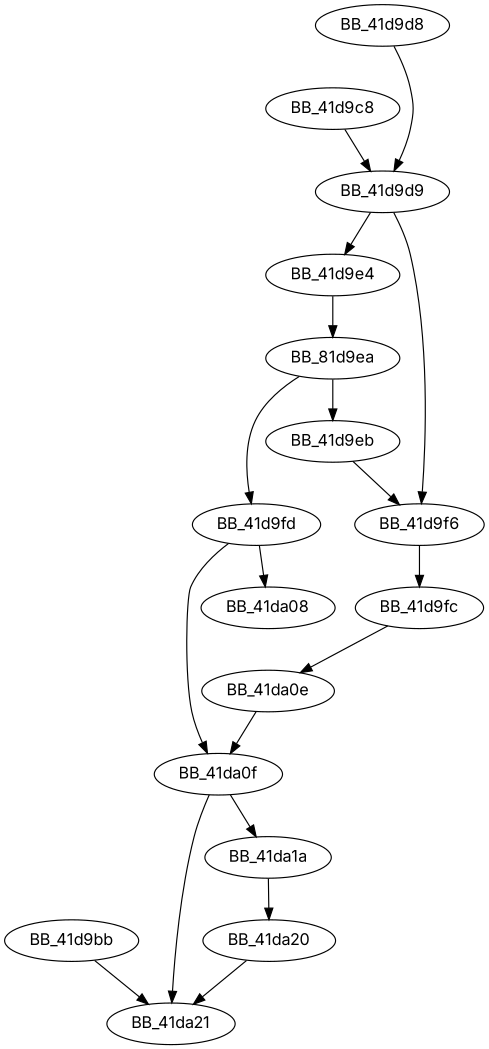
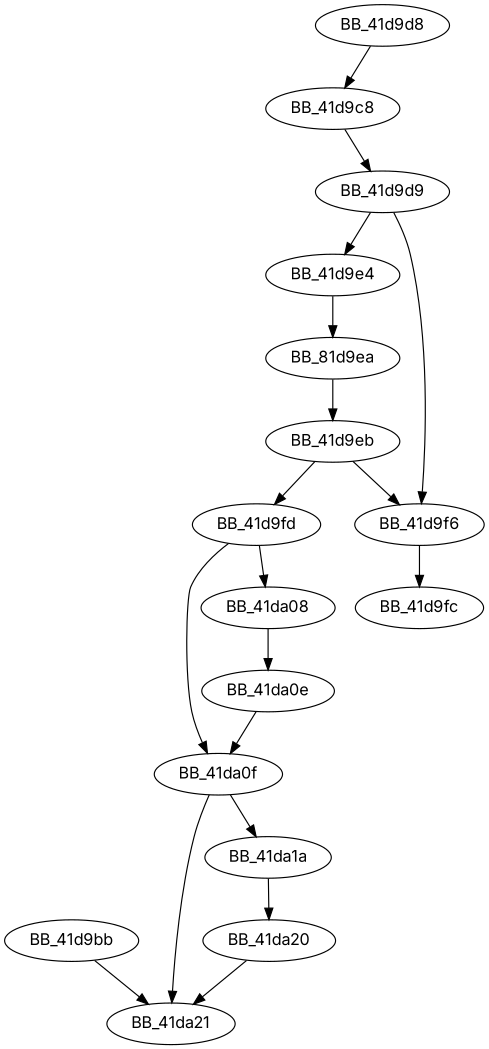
(413, 103) -> (361, 62)
(254, 425) -> (299, 479)
(349, 647) -> (268, 644)
